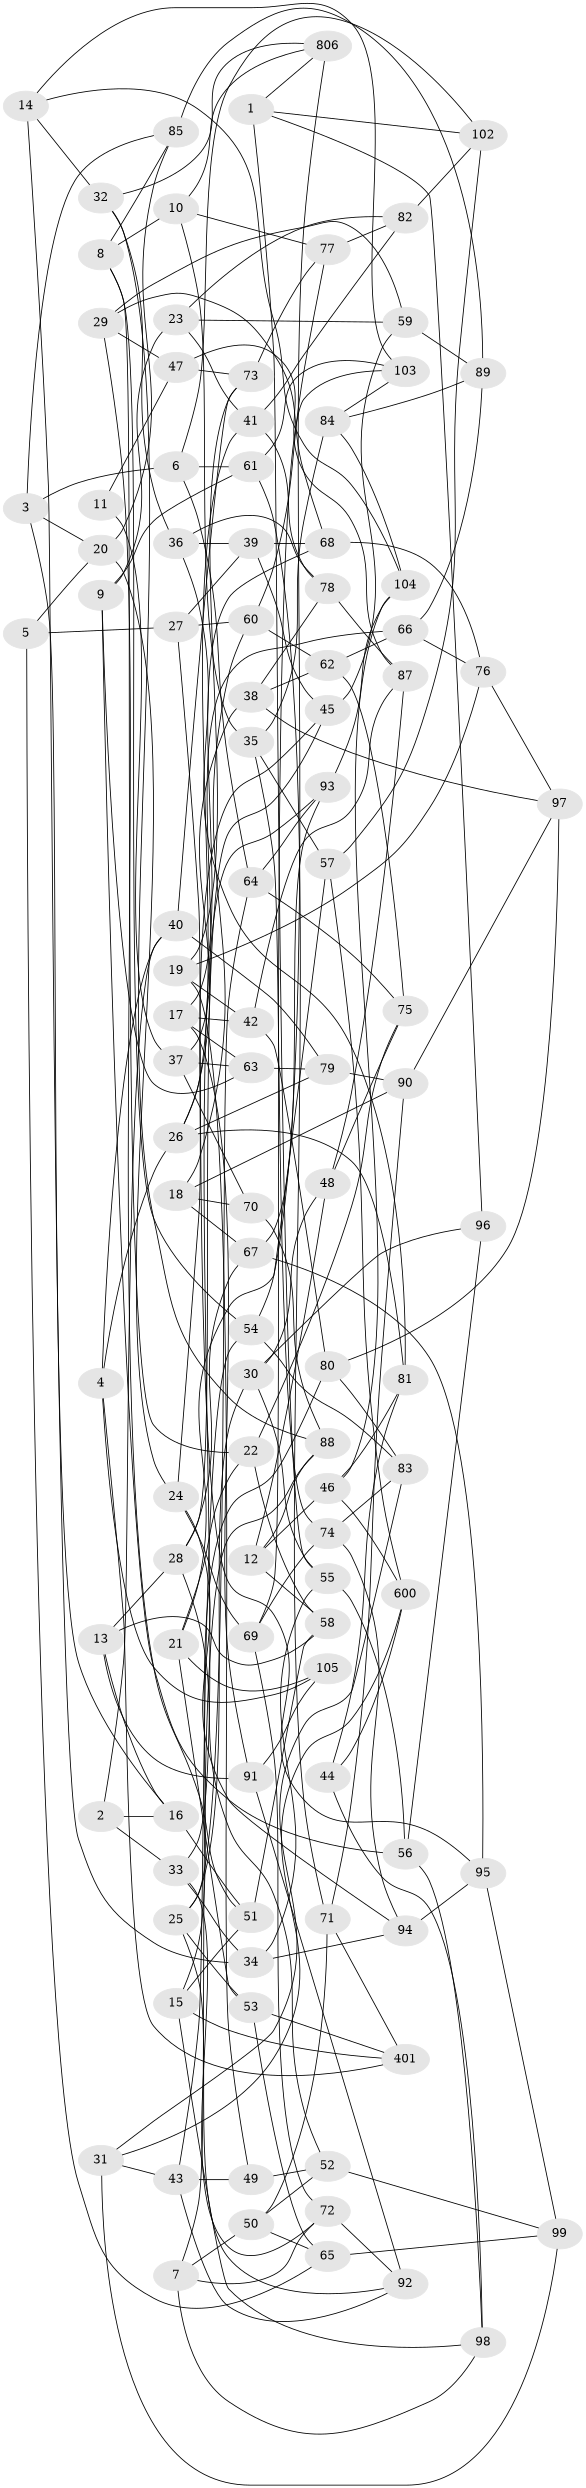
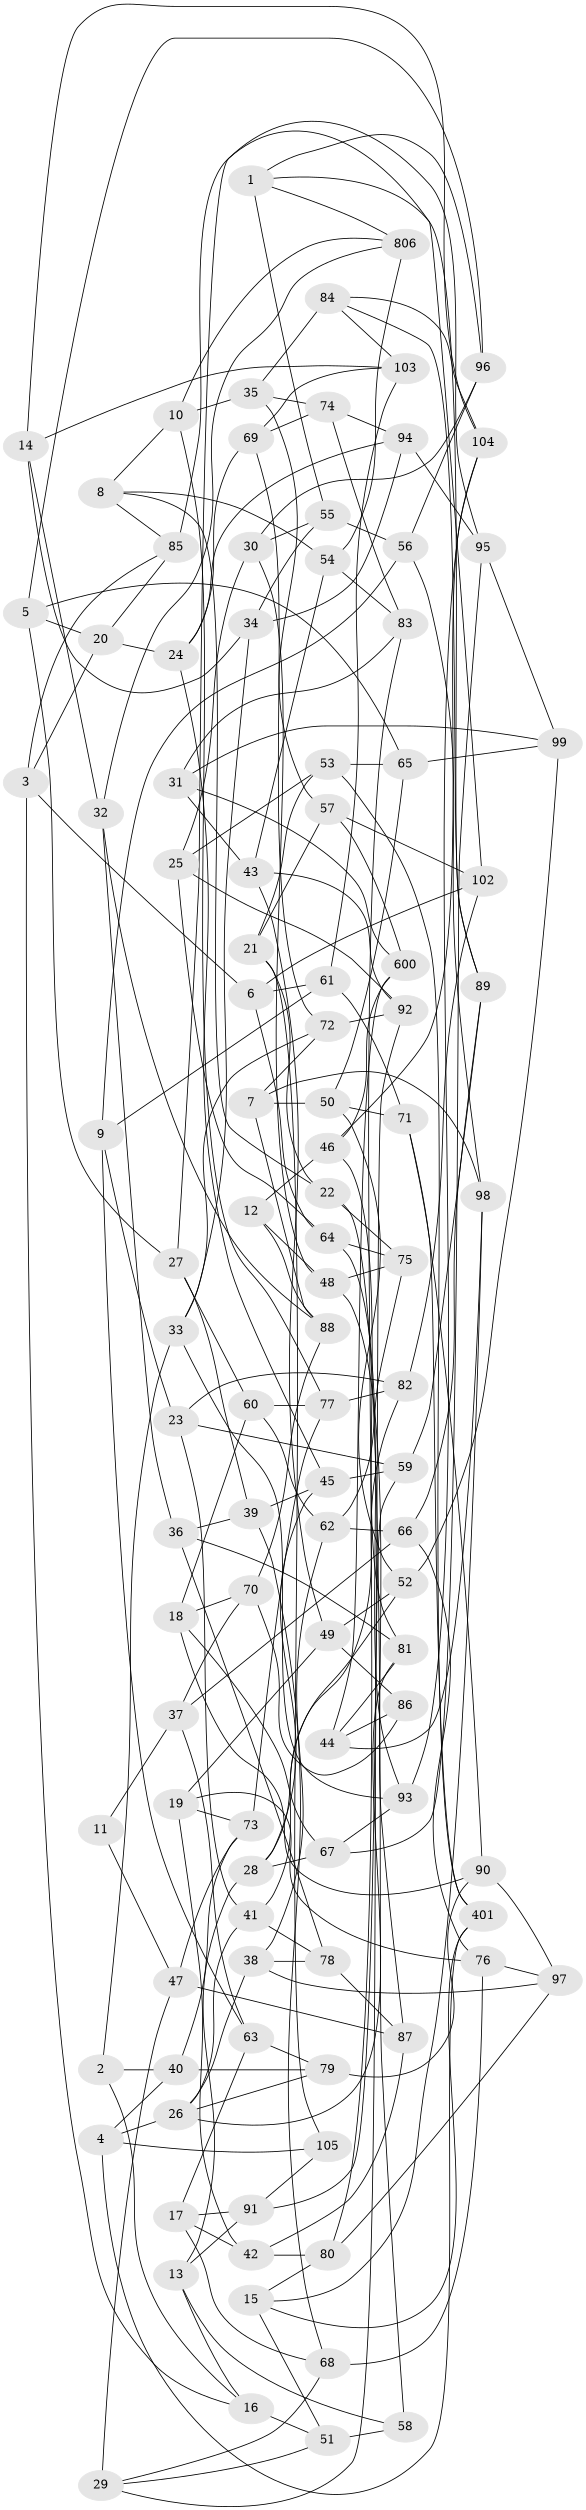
none -> (157, 55)
(289, 1592) -> none
none -> (405, 1706)
